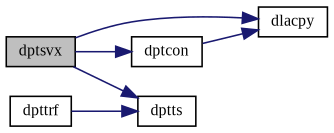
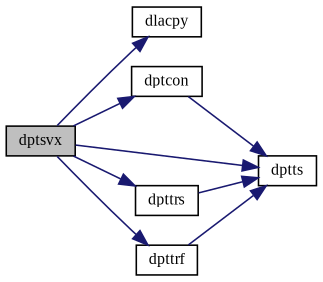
(223, 39) -> (221, 121)
none -> (96, 196)
none -> (167, 201)
